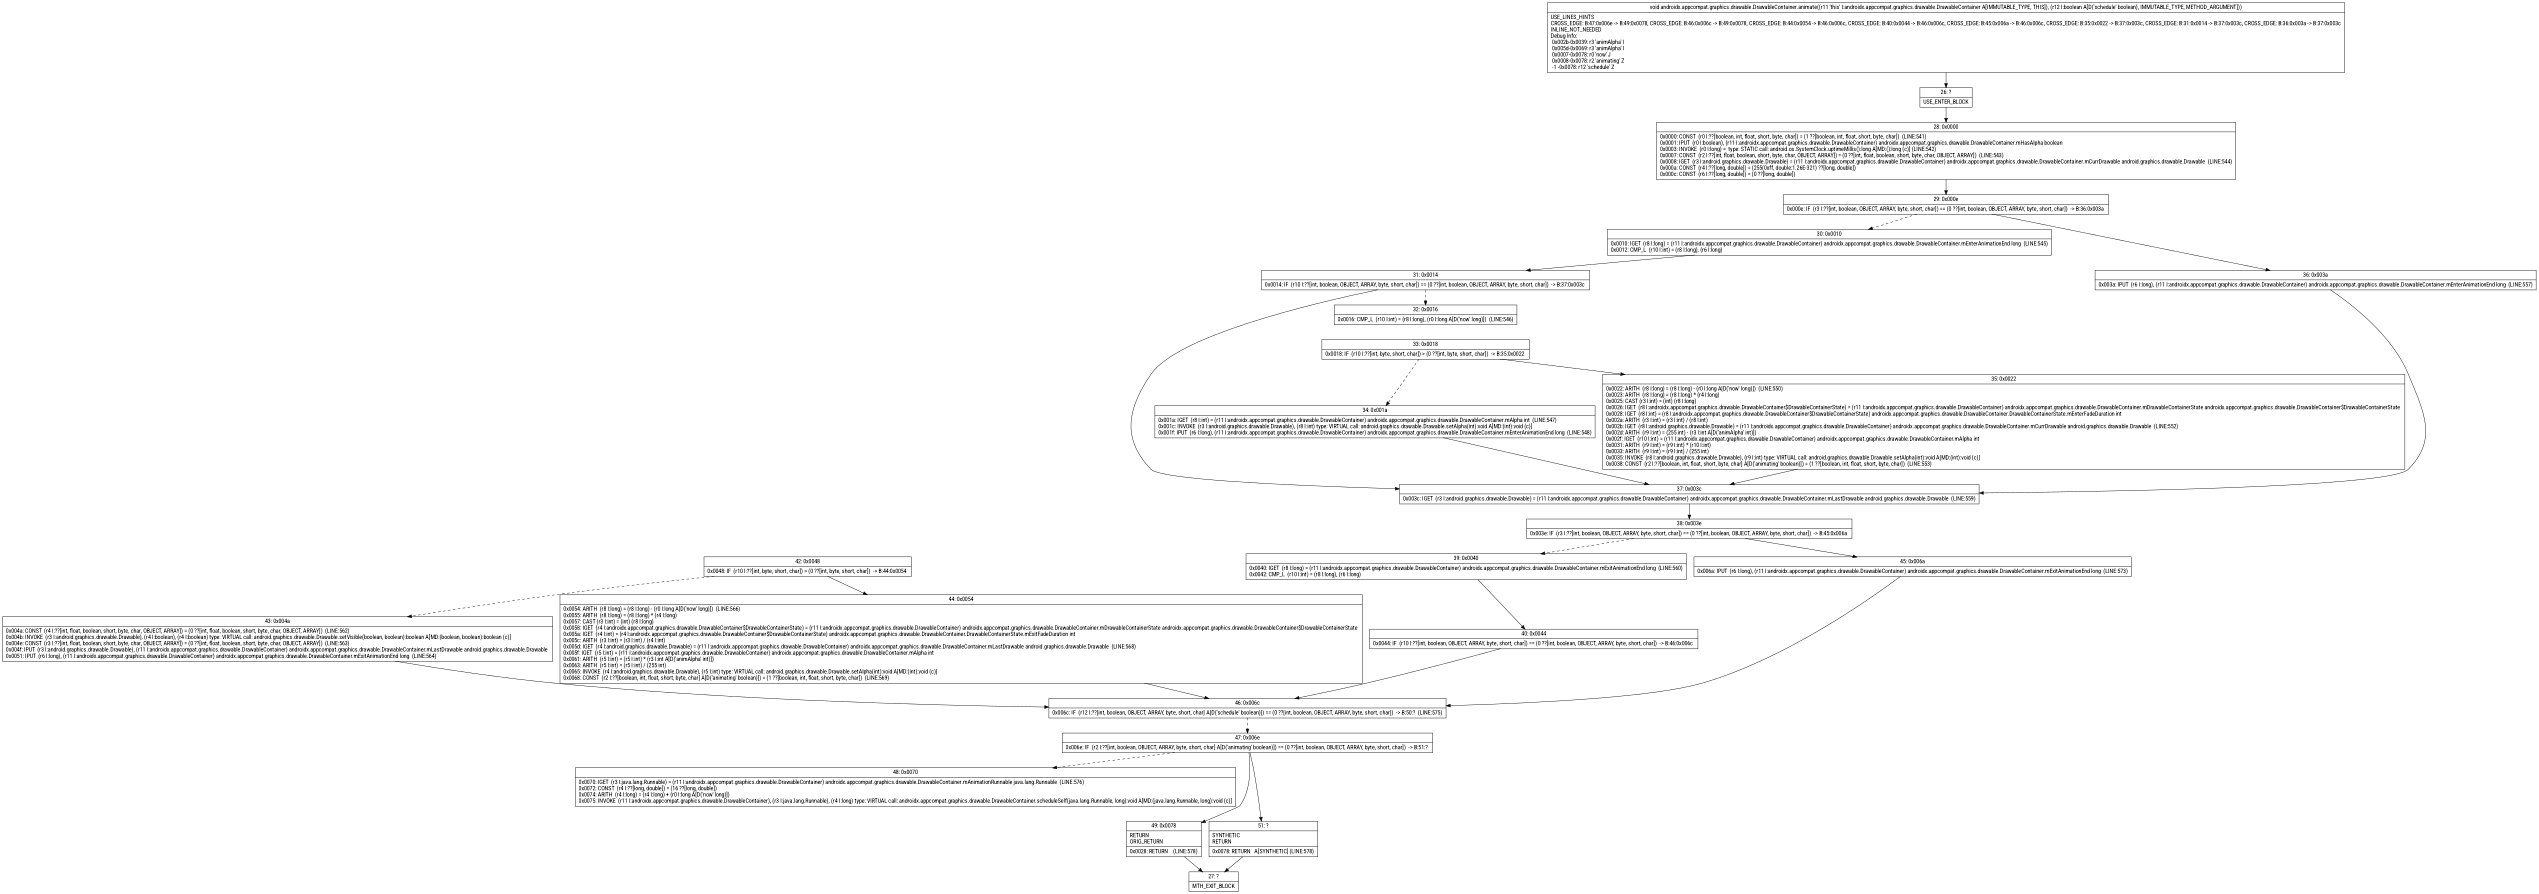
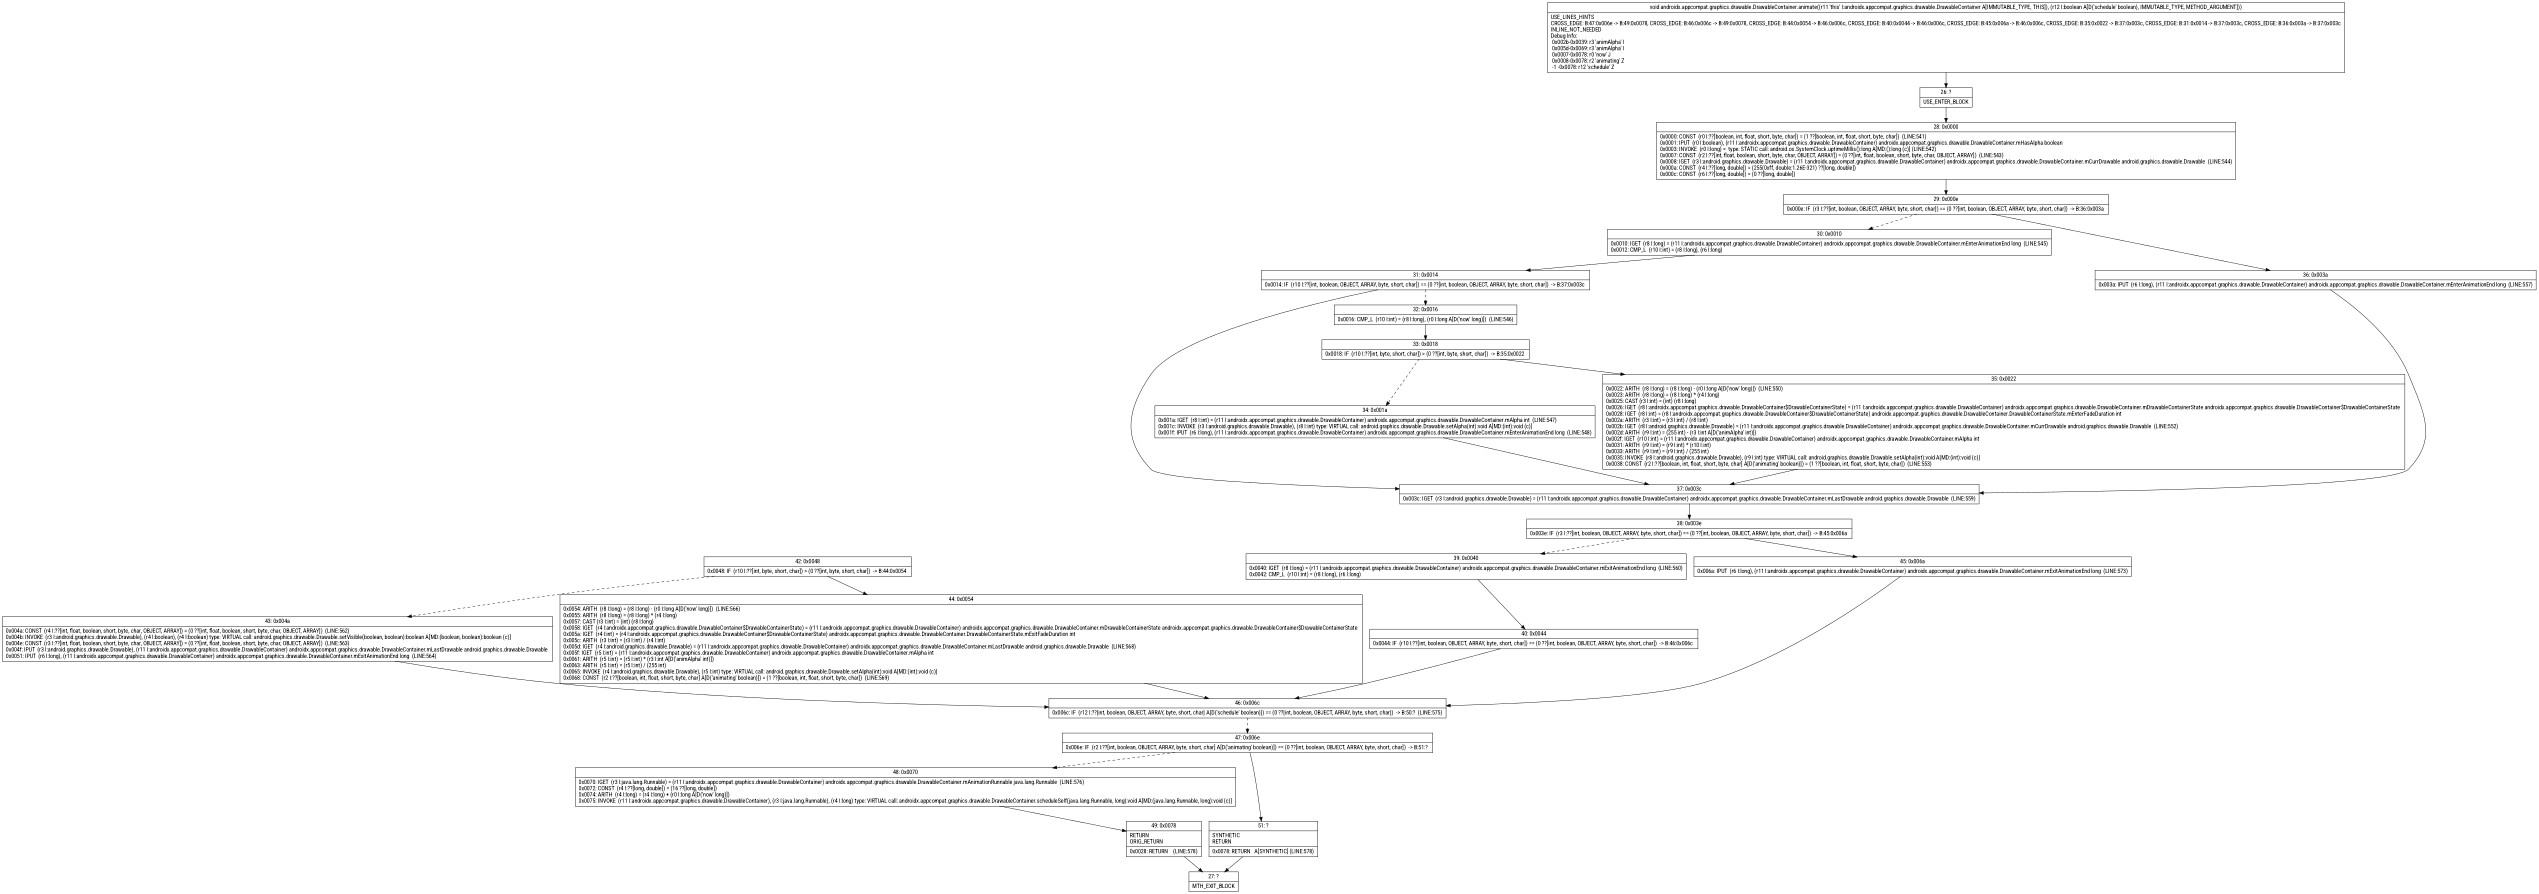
none -> (1426, 330)
(1244, 798) -> (1061, 818)
